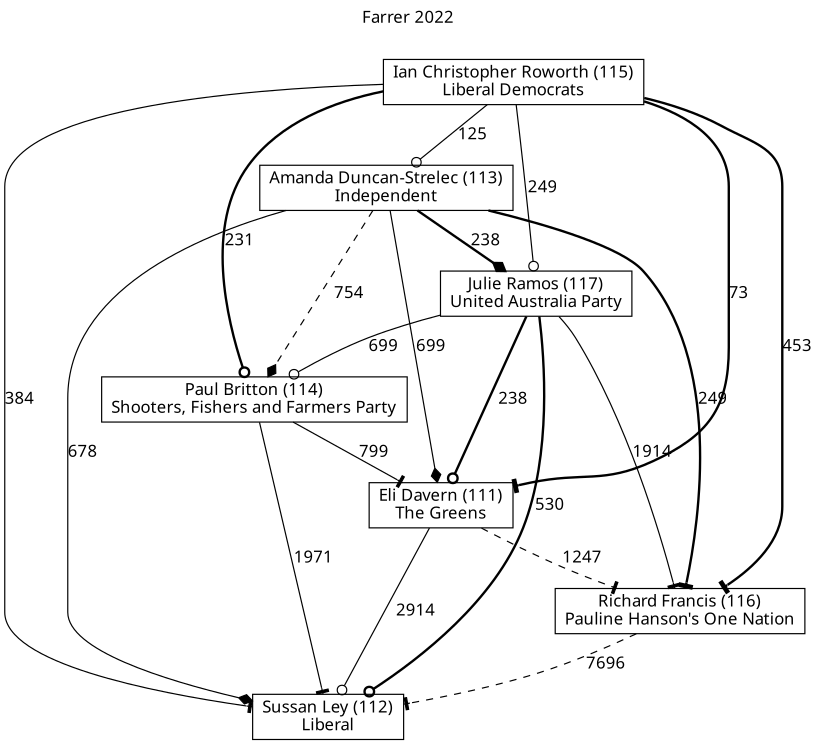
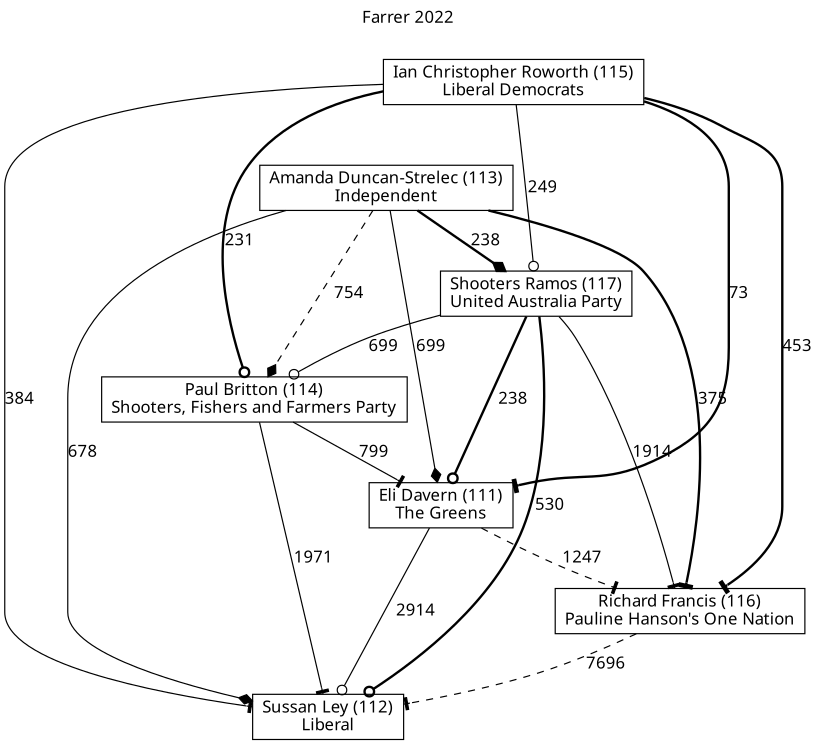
(454, 132) -> none
(536, 294) -> (536, 294)
(713, 399) -> (713, 399)
